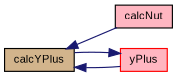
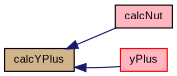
(92, 52) -> none
